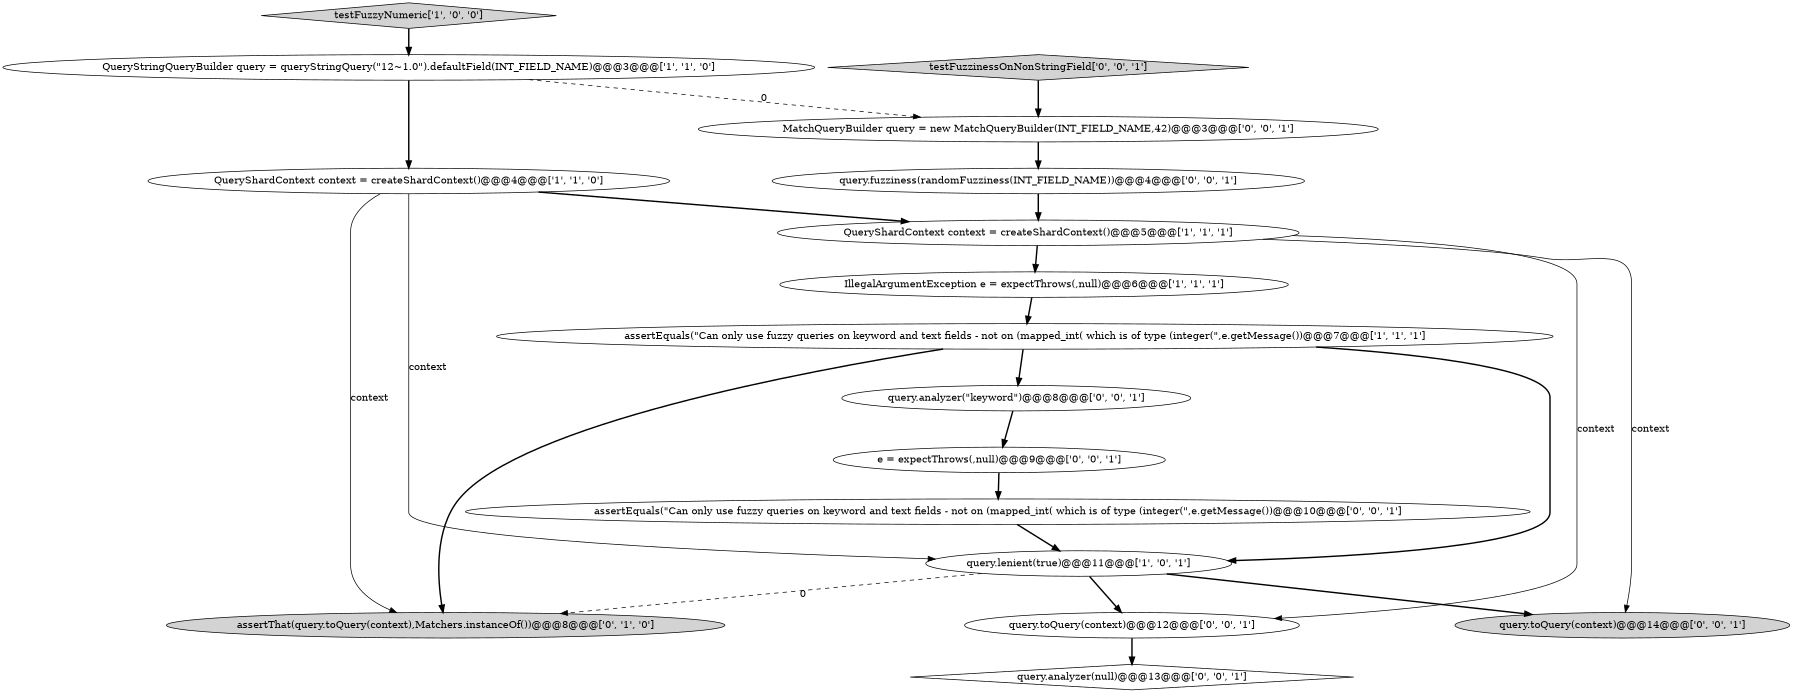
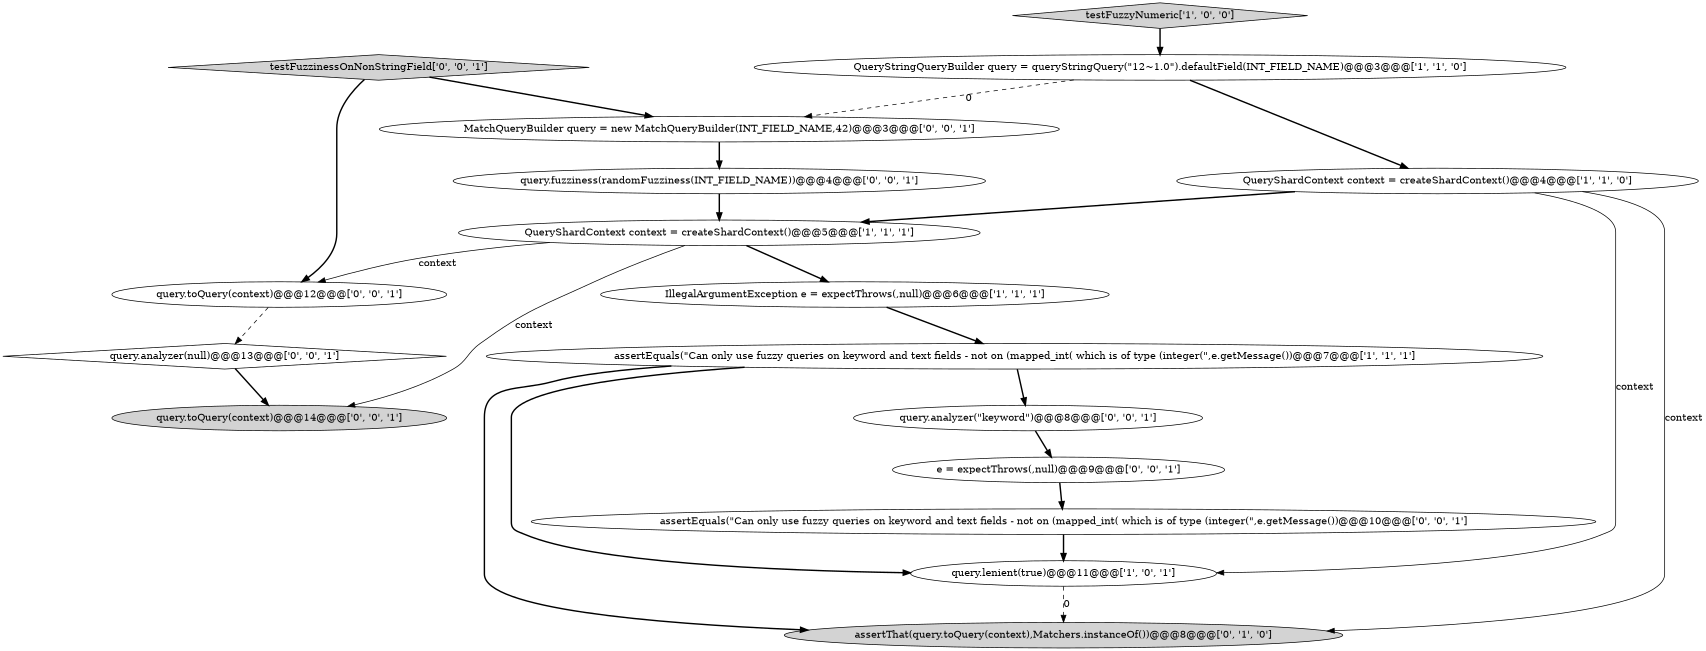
(1103, 592) -> (337, 179)
(1346, 594) -> (249, 384)
(1132, 648) -> (254, 323)
